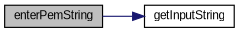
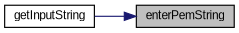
(117, 16) -> (109, 16)
